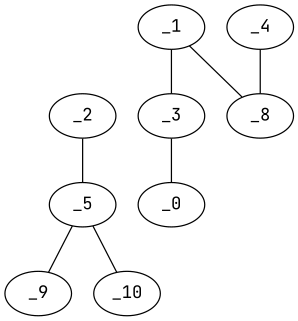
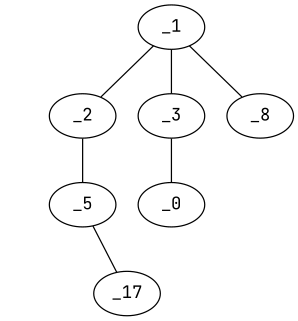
(260, 27) -> none
none -> (127, 71)
(38, 294) -> none
(127, 294) -> (127, 294)
